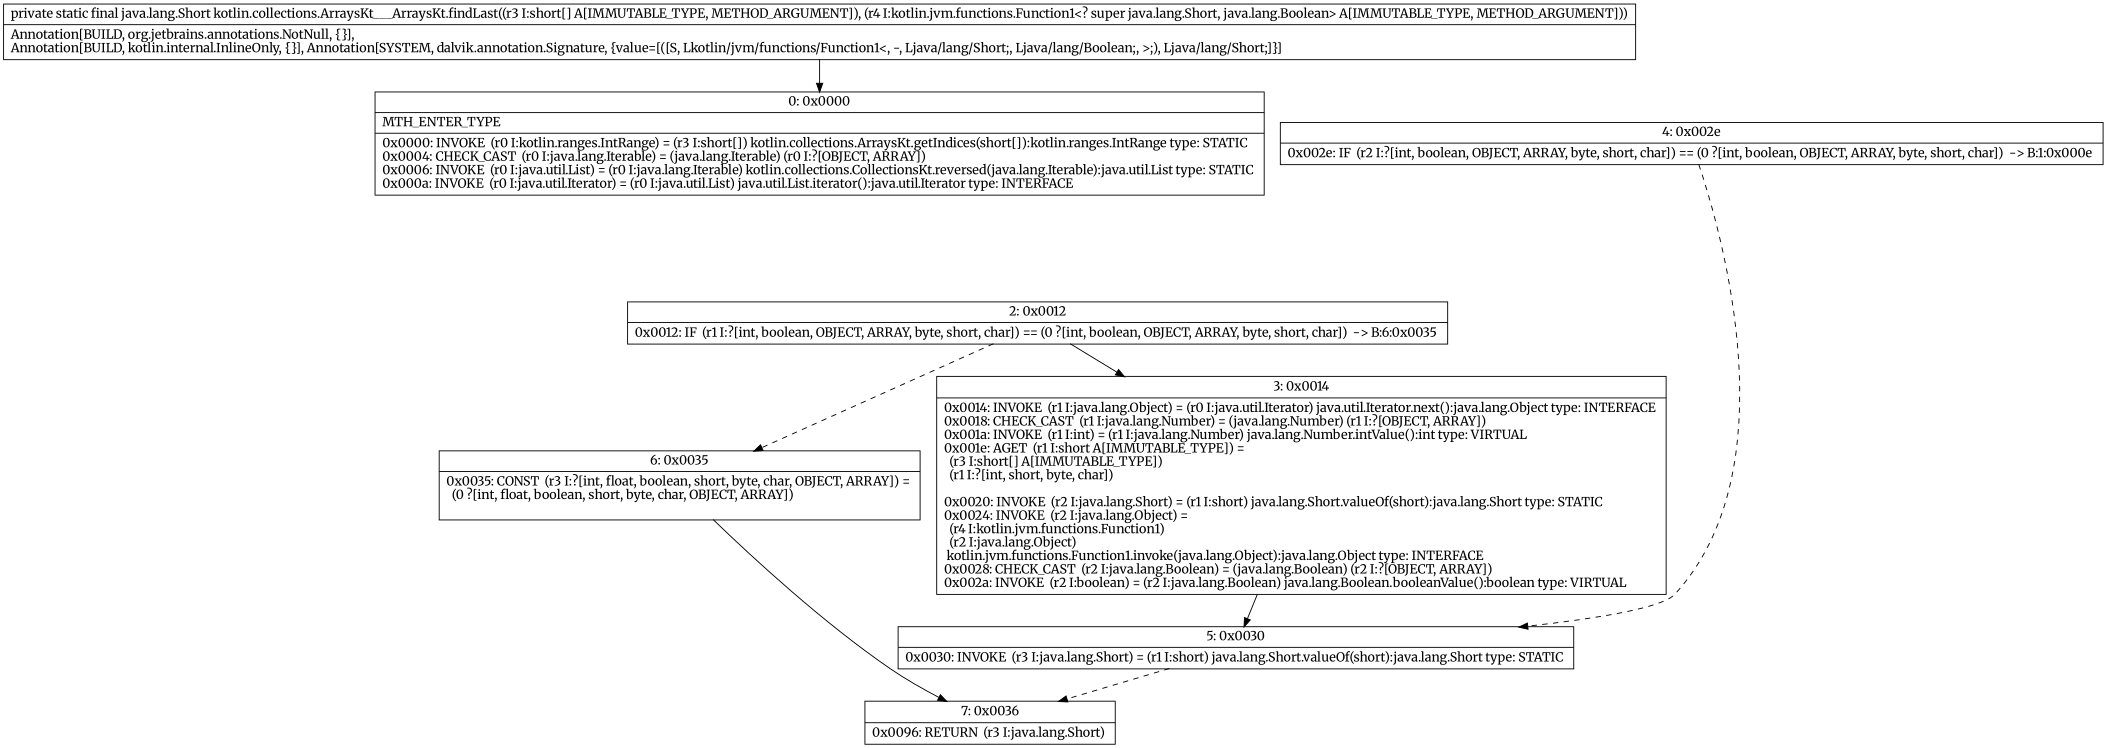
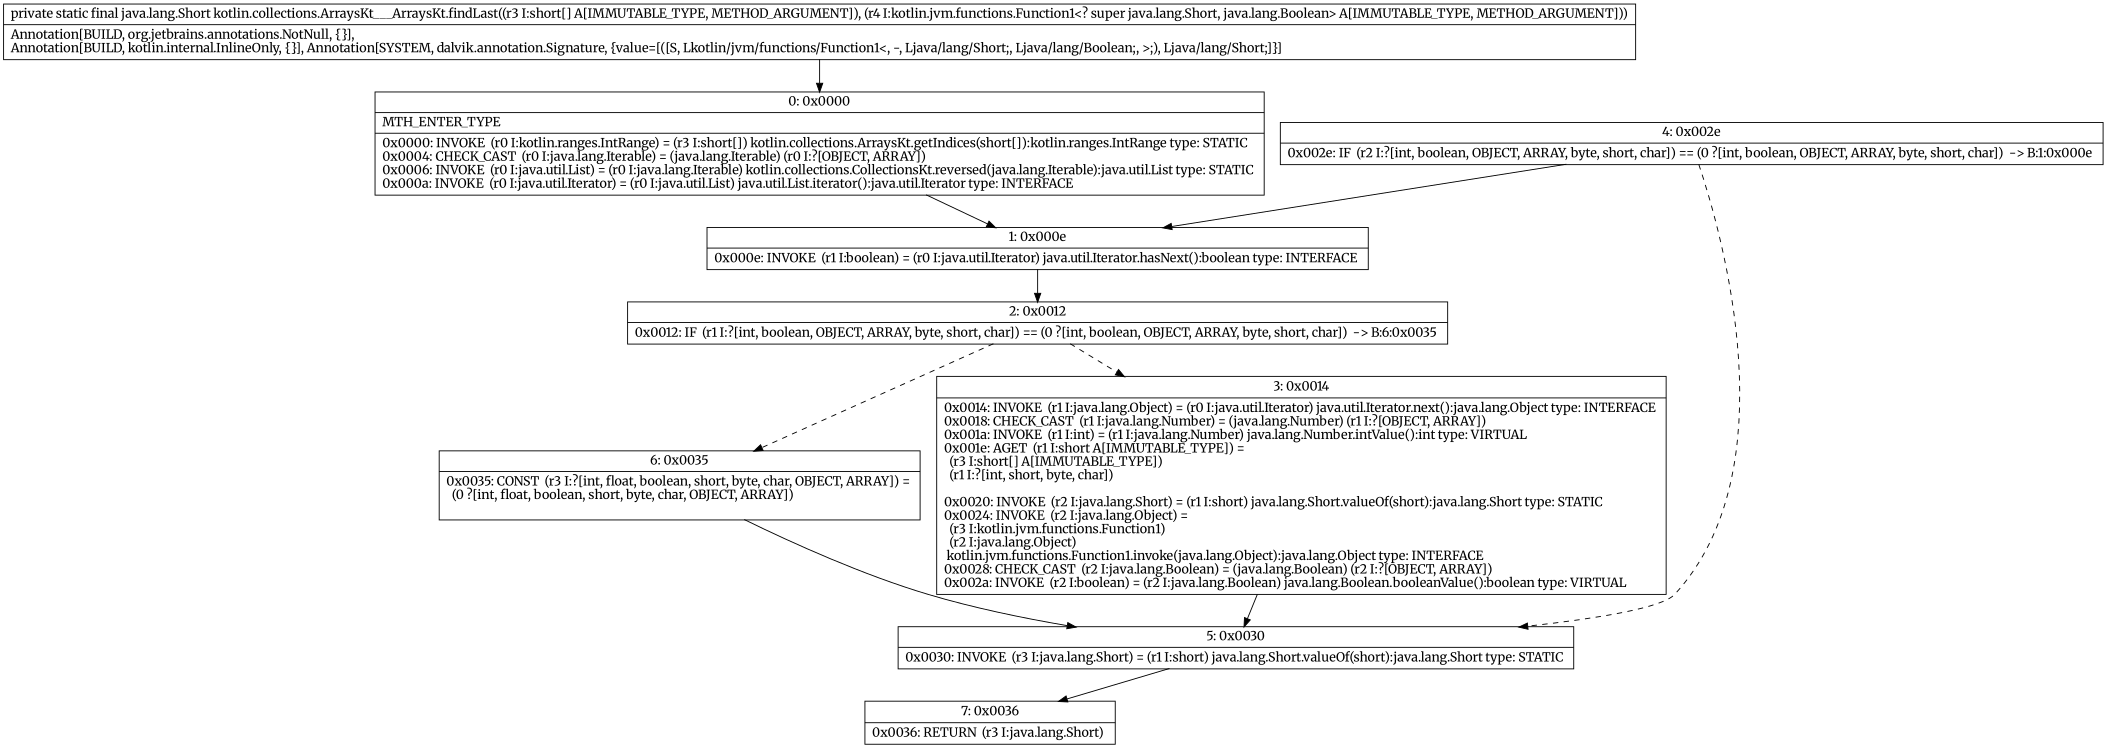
none -> (1038, 249)
(1093, 358) -> (1093, 358)
(1055, 529) -> (1055, 529)
(820, 616) -> (901, 586)
(1118, 684) -> (1118, 684)
(990, 733) -> (990, 733)
